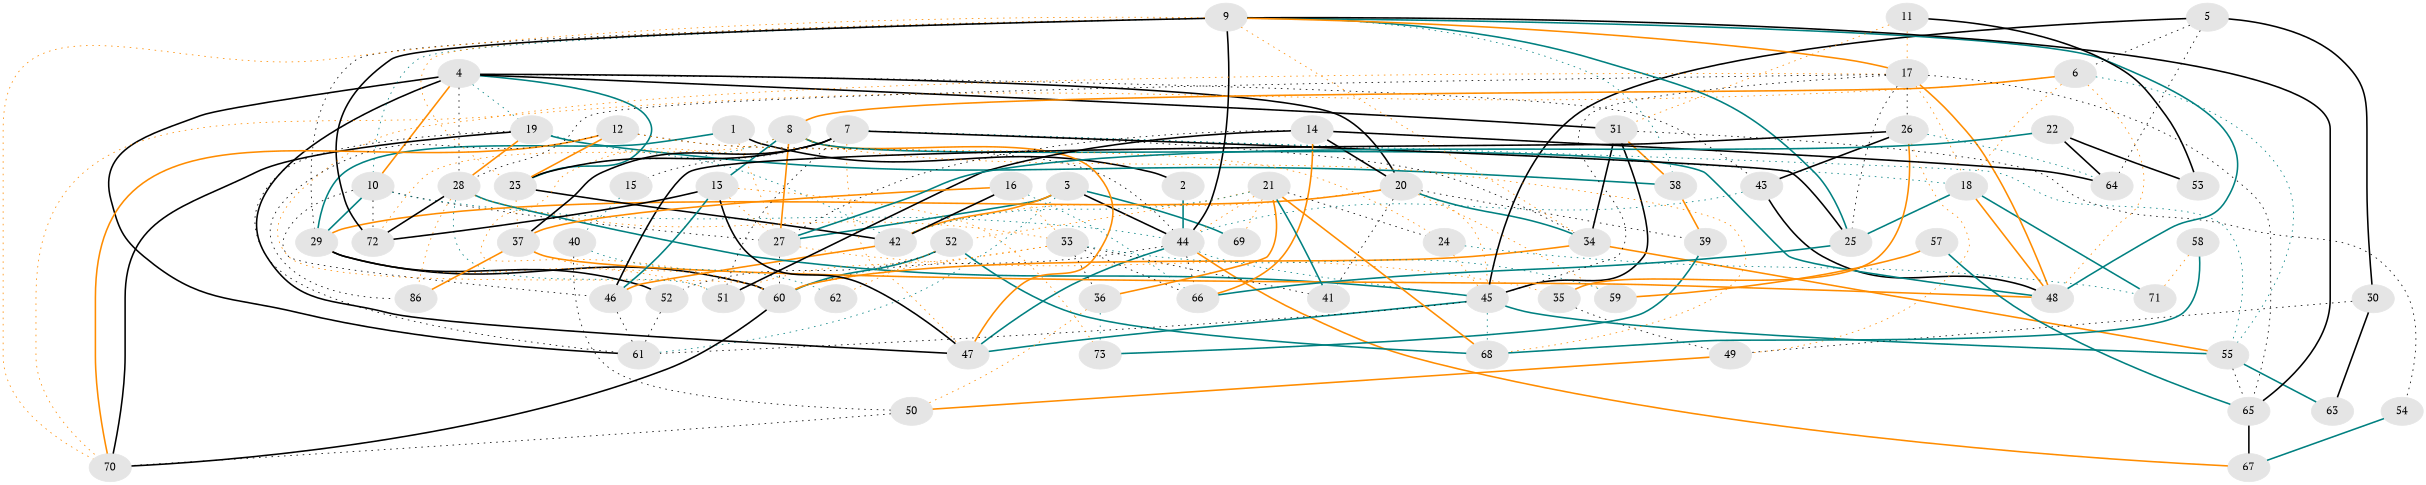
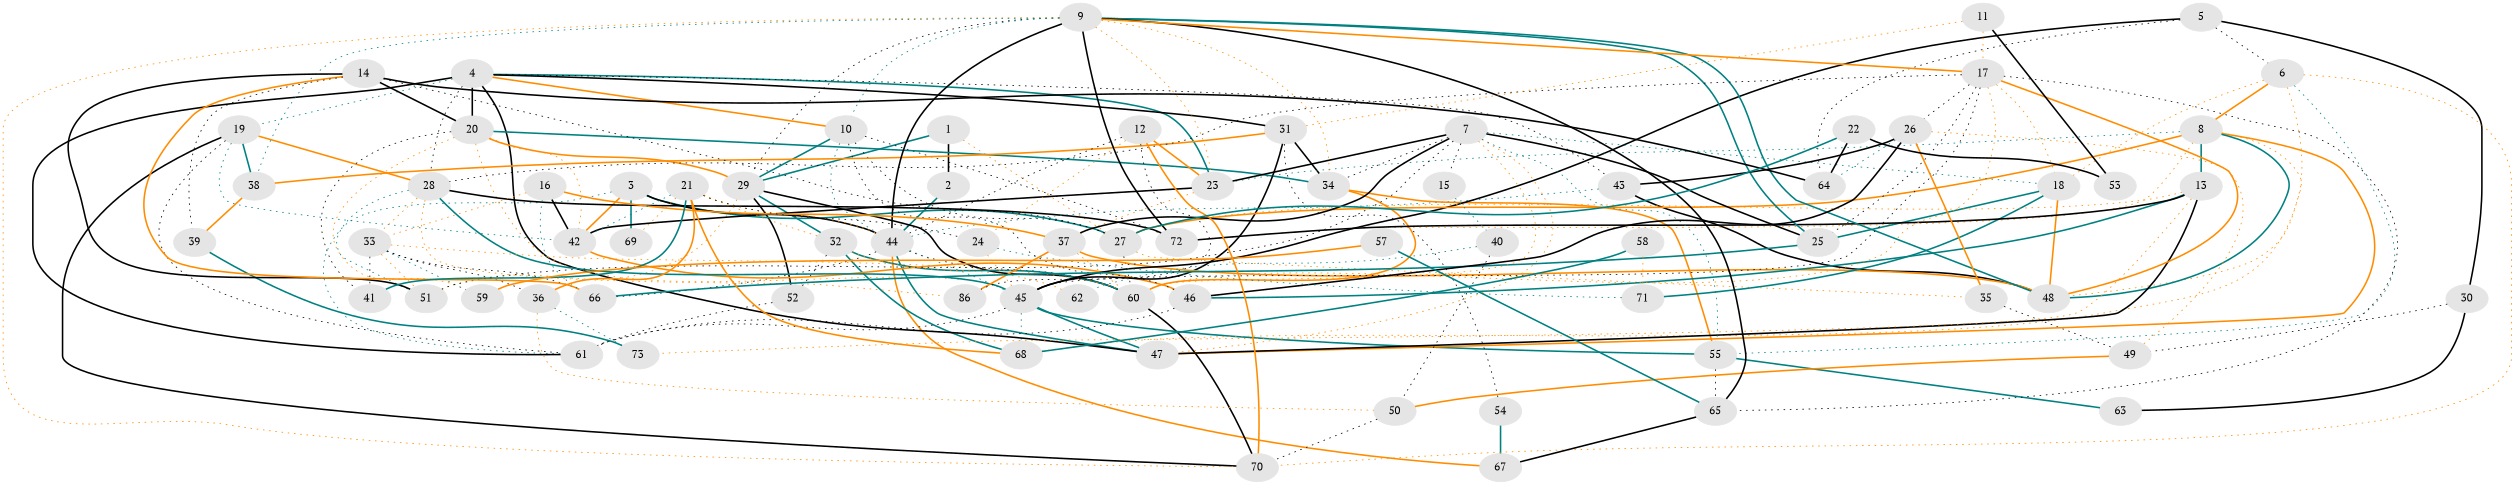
(1560, 216) -> (214, 113)
none -> (805, 223)
